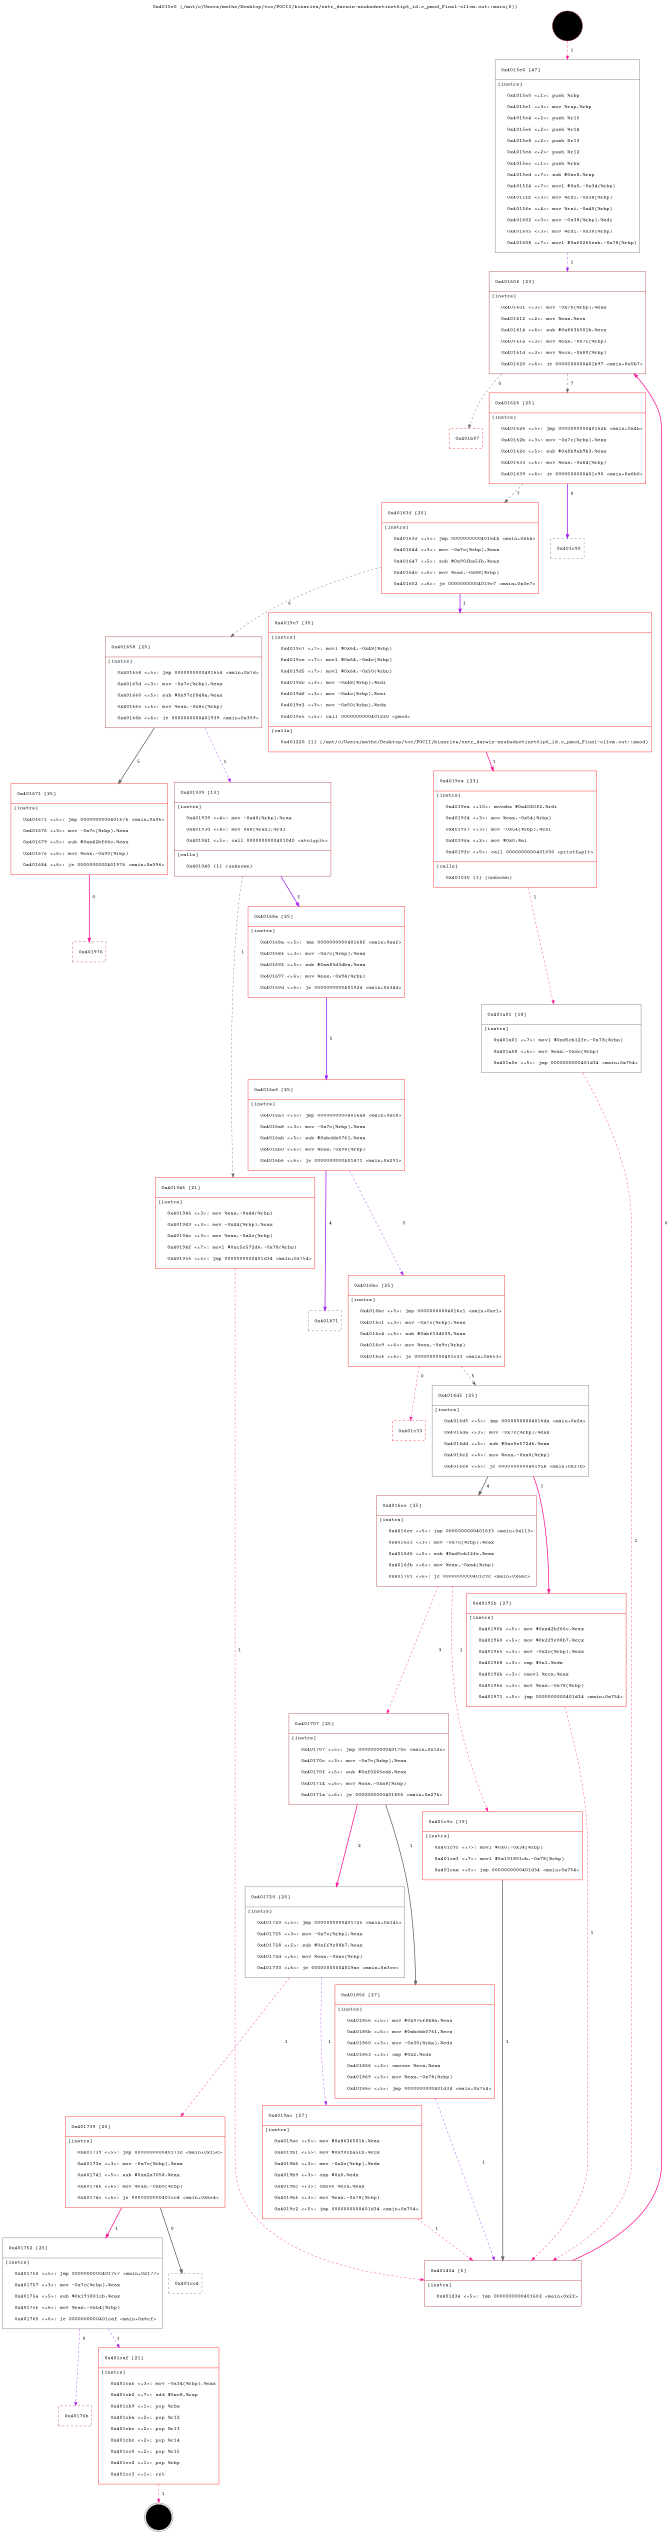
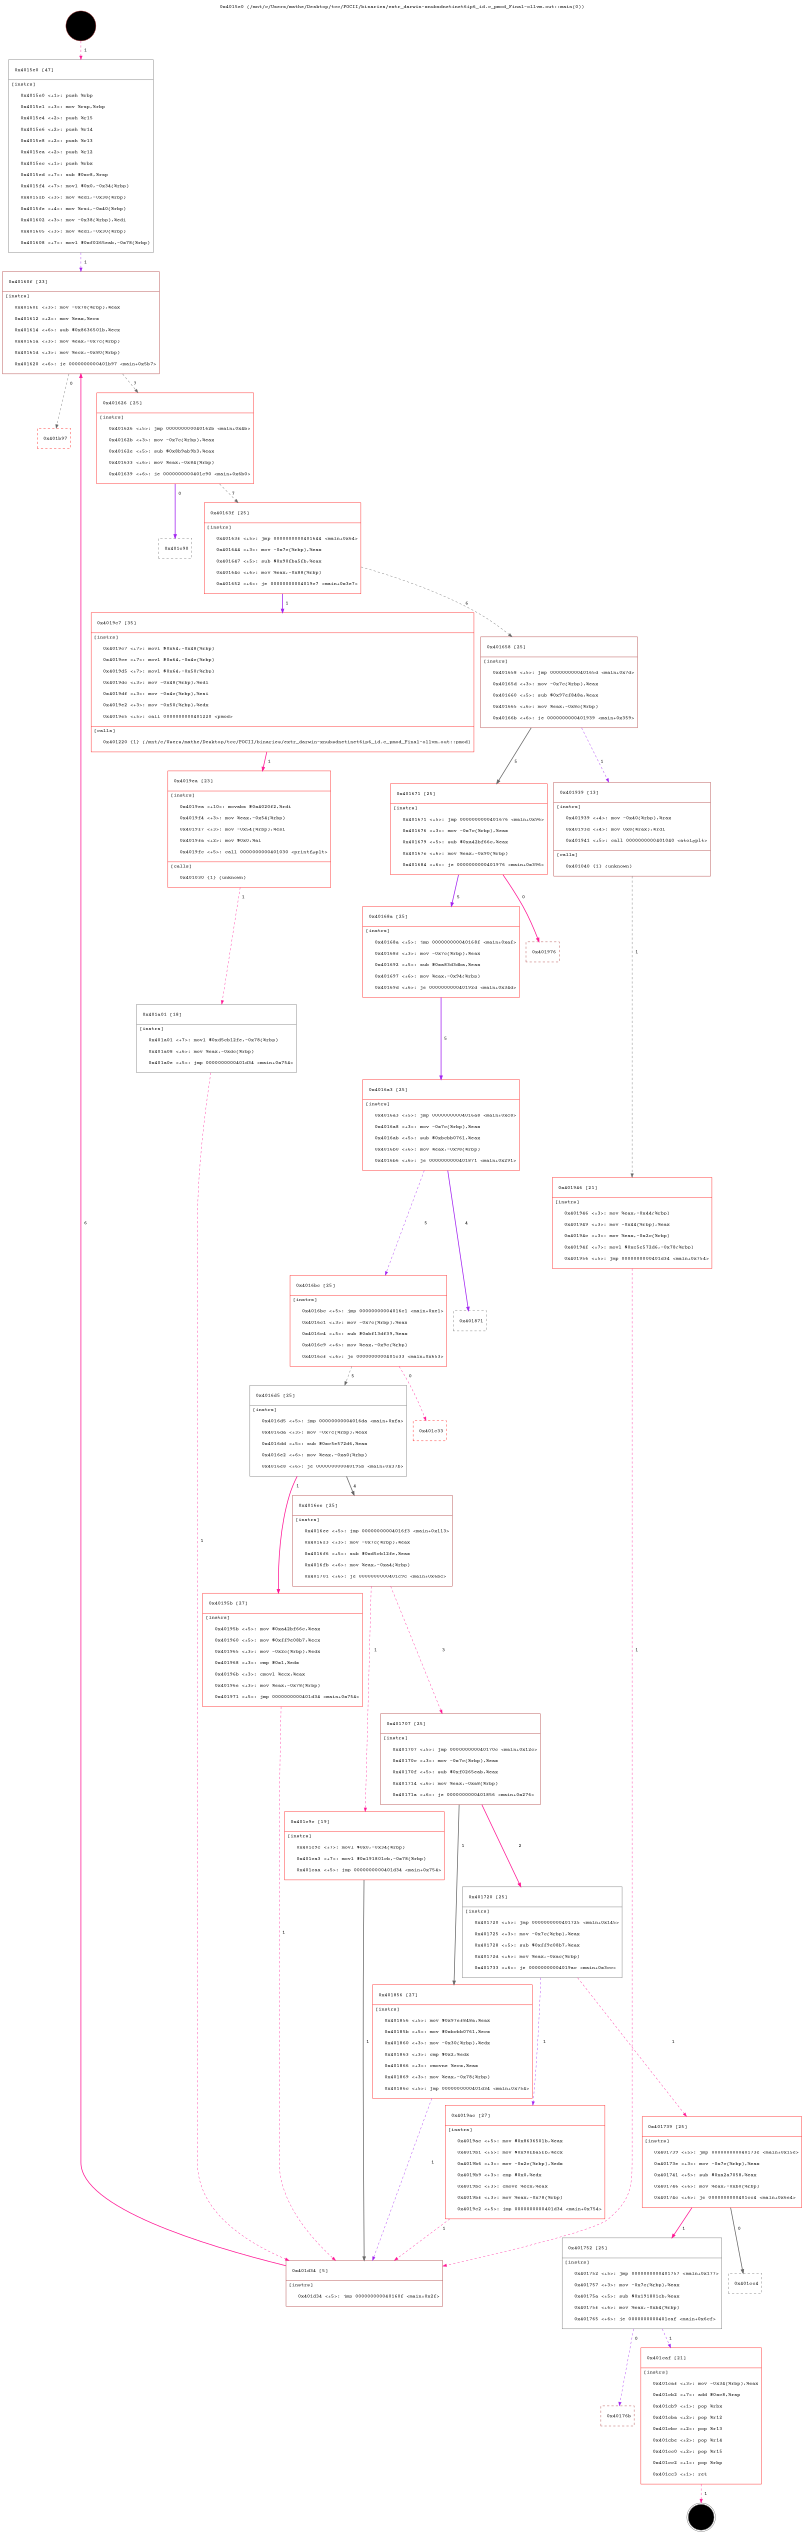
(289, 890) -> (455, 889)
